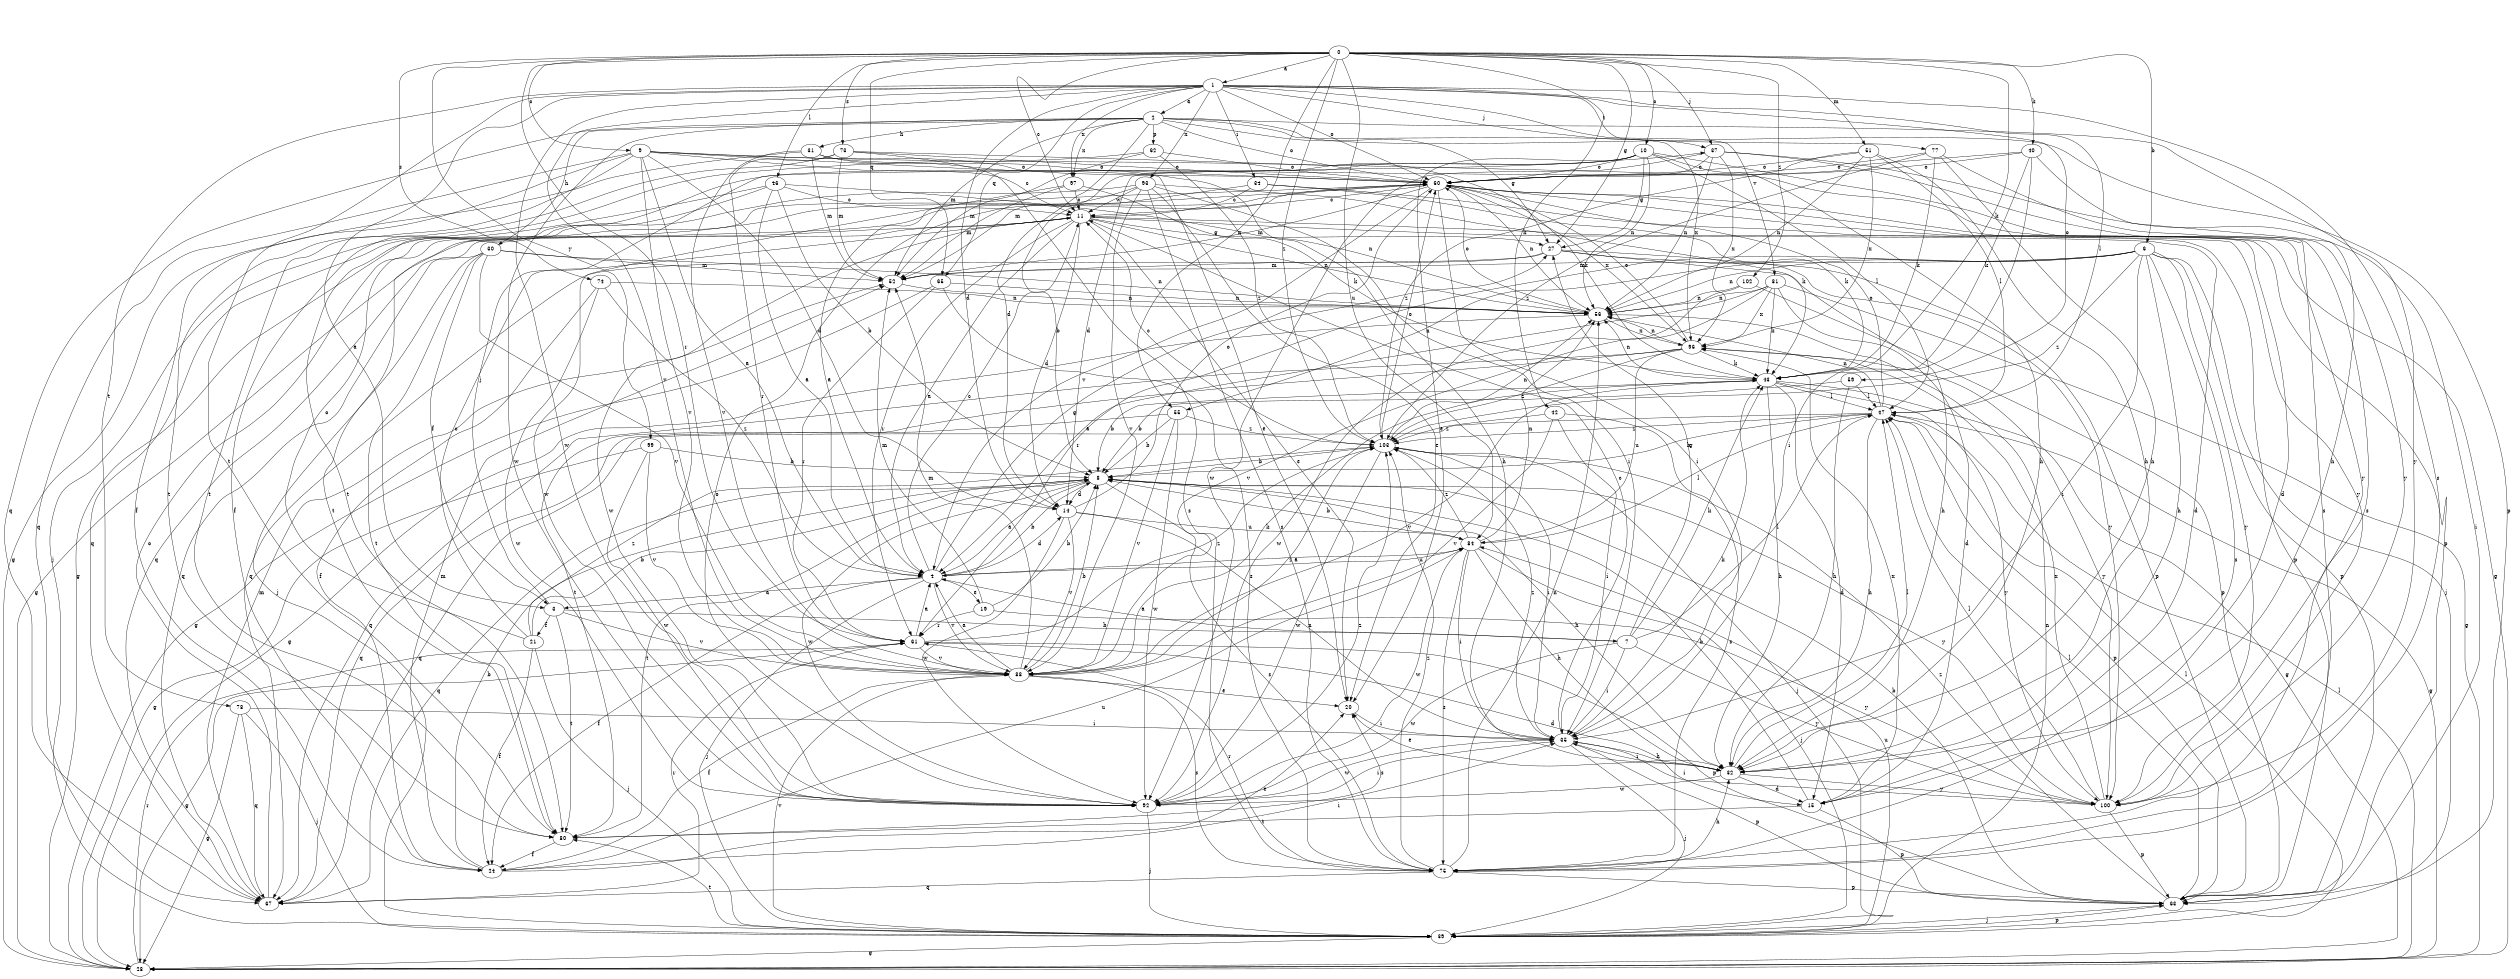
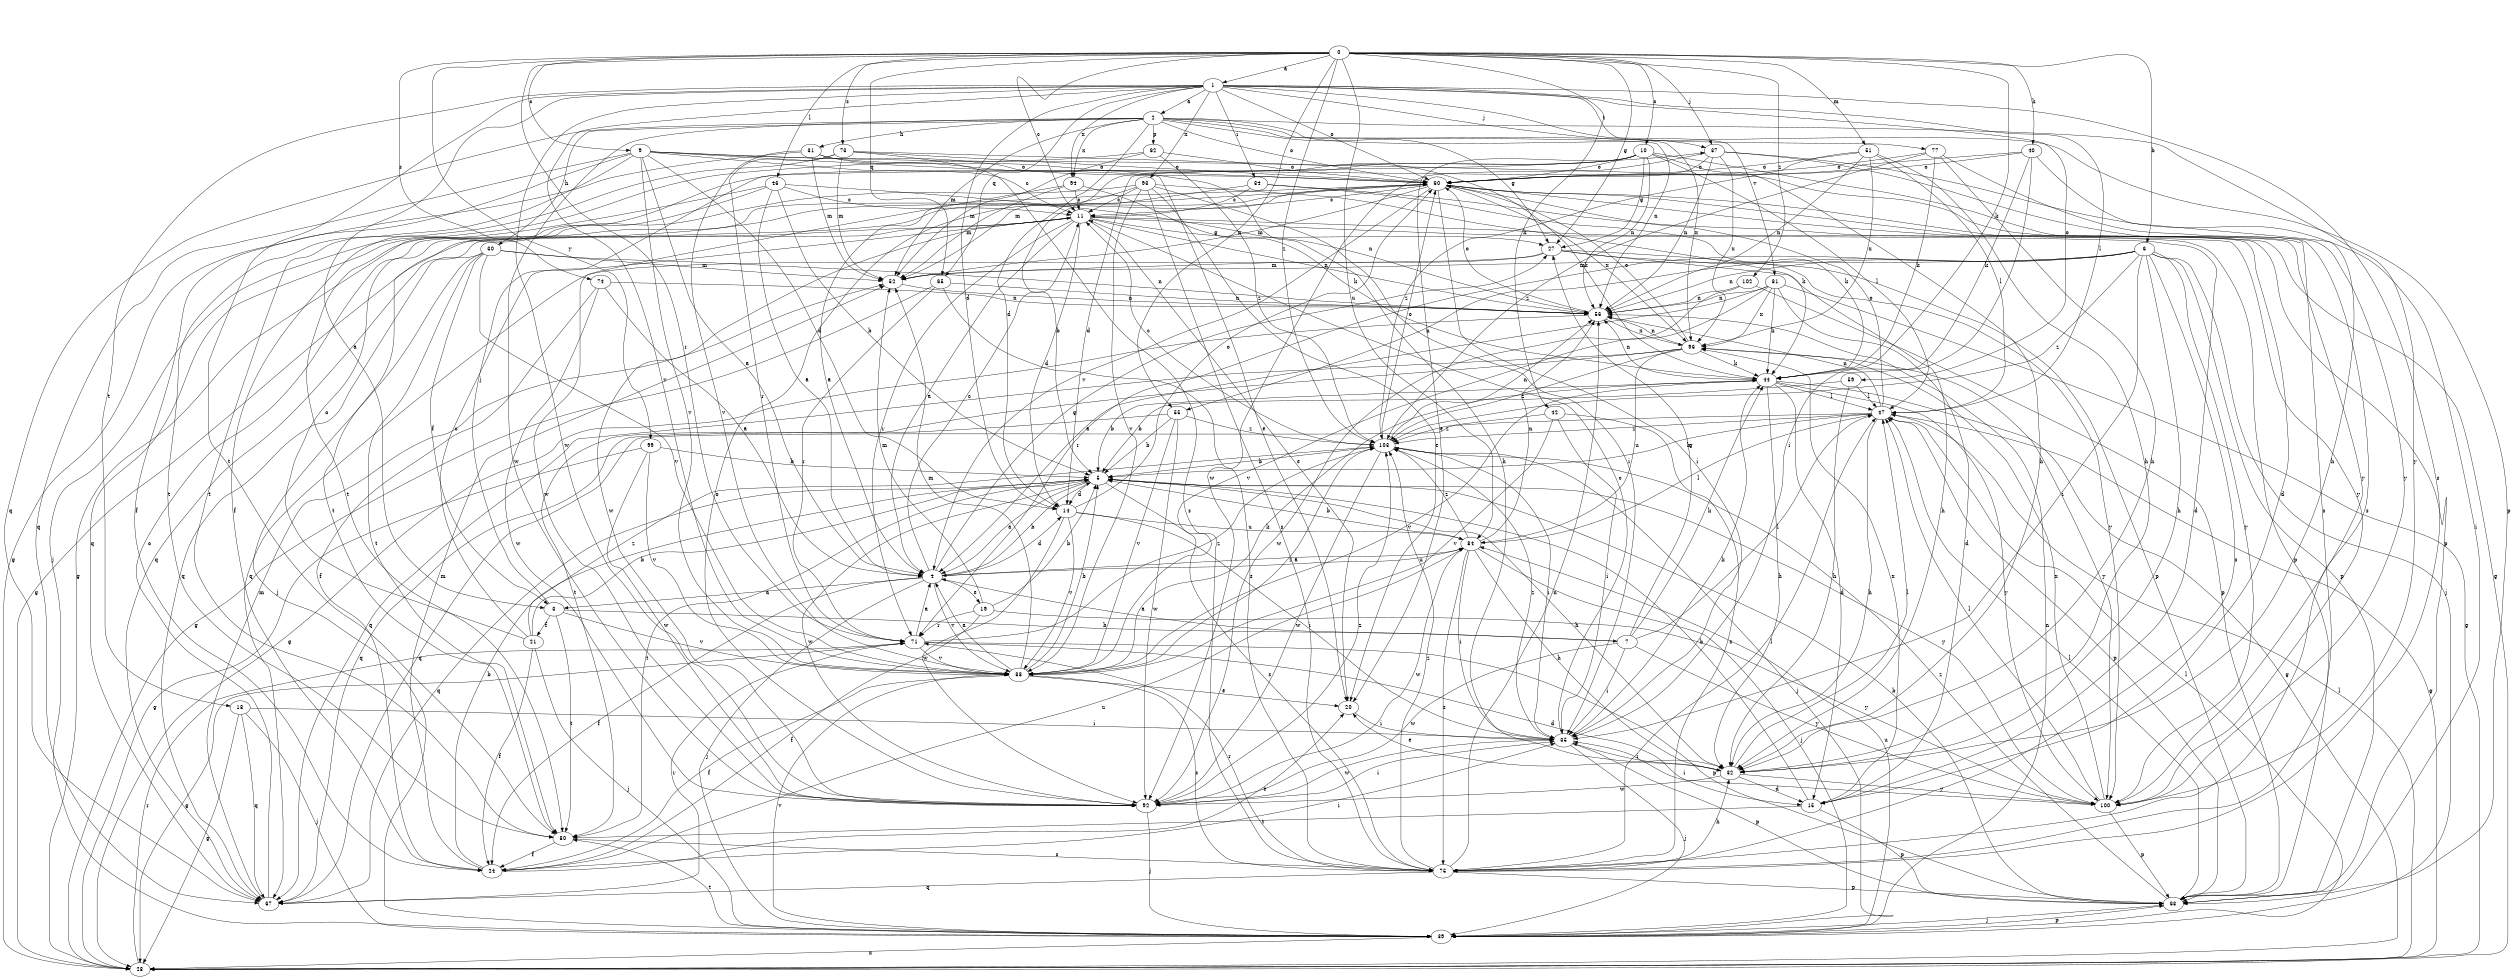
(1073, 184) -> (1073, 184)
(1119, 200) -> (1119, 200)
(1523, 247) -> (1500, 139)
(1767, 380) -> (1767, 380)
(745, 429) -> (745, 429)
(1098, 478) -> (1098, 478)
(1310, 626) -> (1310, 626)
(915, 642) -> (915, 642)
none -> (1693, 703)
(240, 708) -> (240, 708)
(1645, 756) -> none
none -> (740, 771)
(1014, 822) -> (1001, 855)
(871, 953) -> (871, 953)
